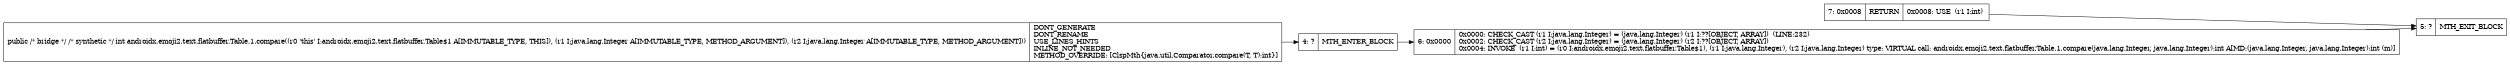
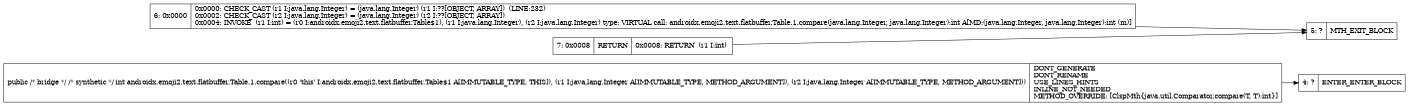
(1946, 12) -> (682, 46)
(1358, 42) -> (1362, 83)
(1403, 42) -> none
